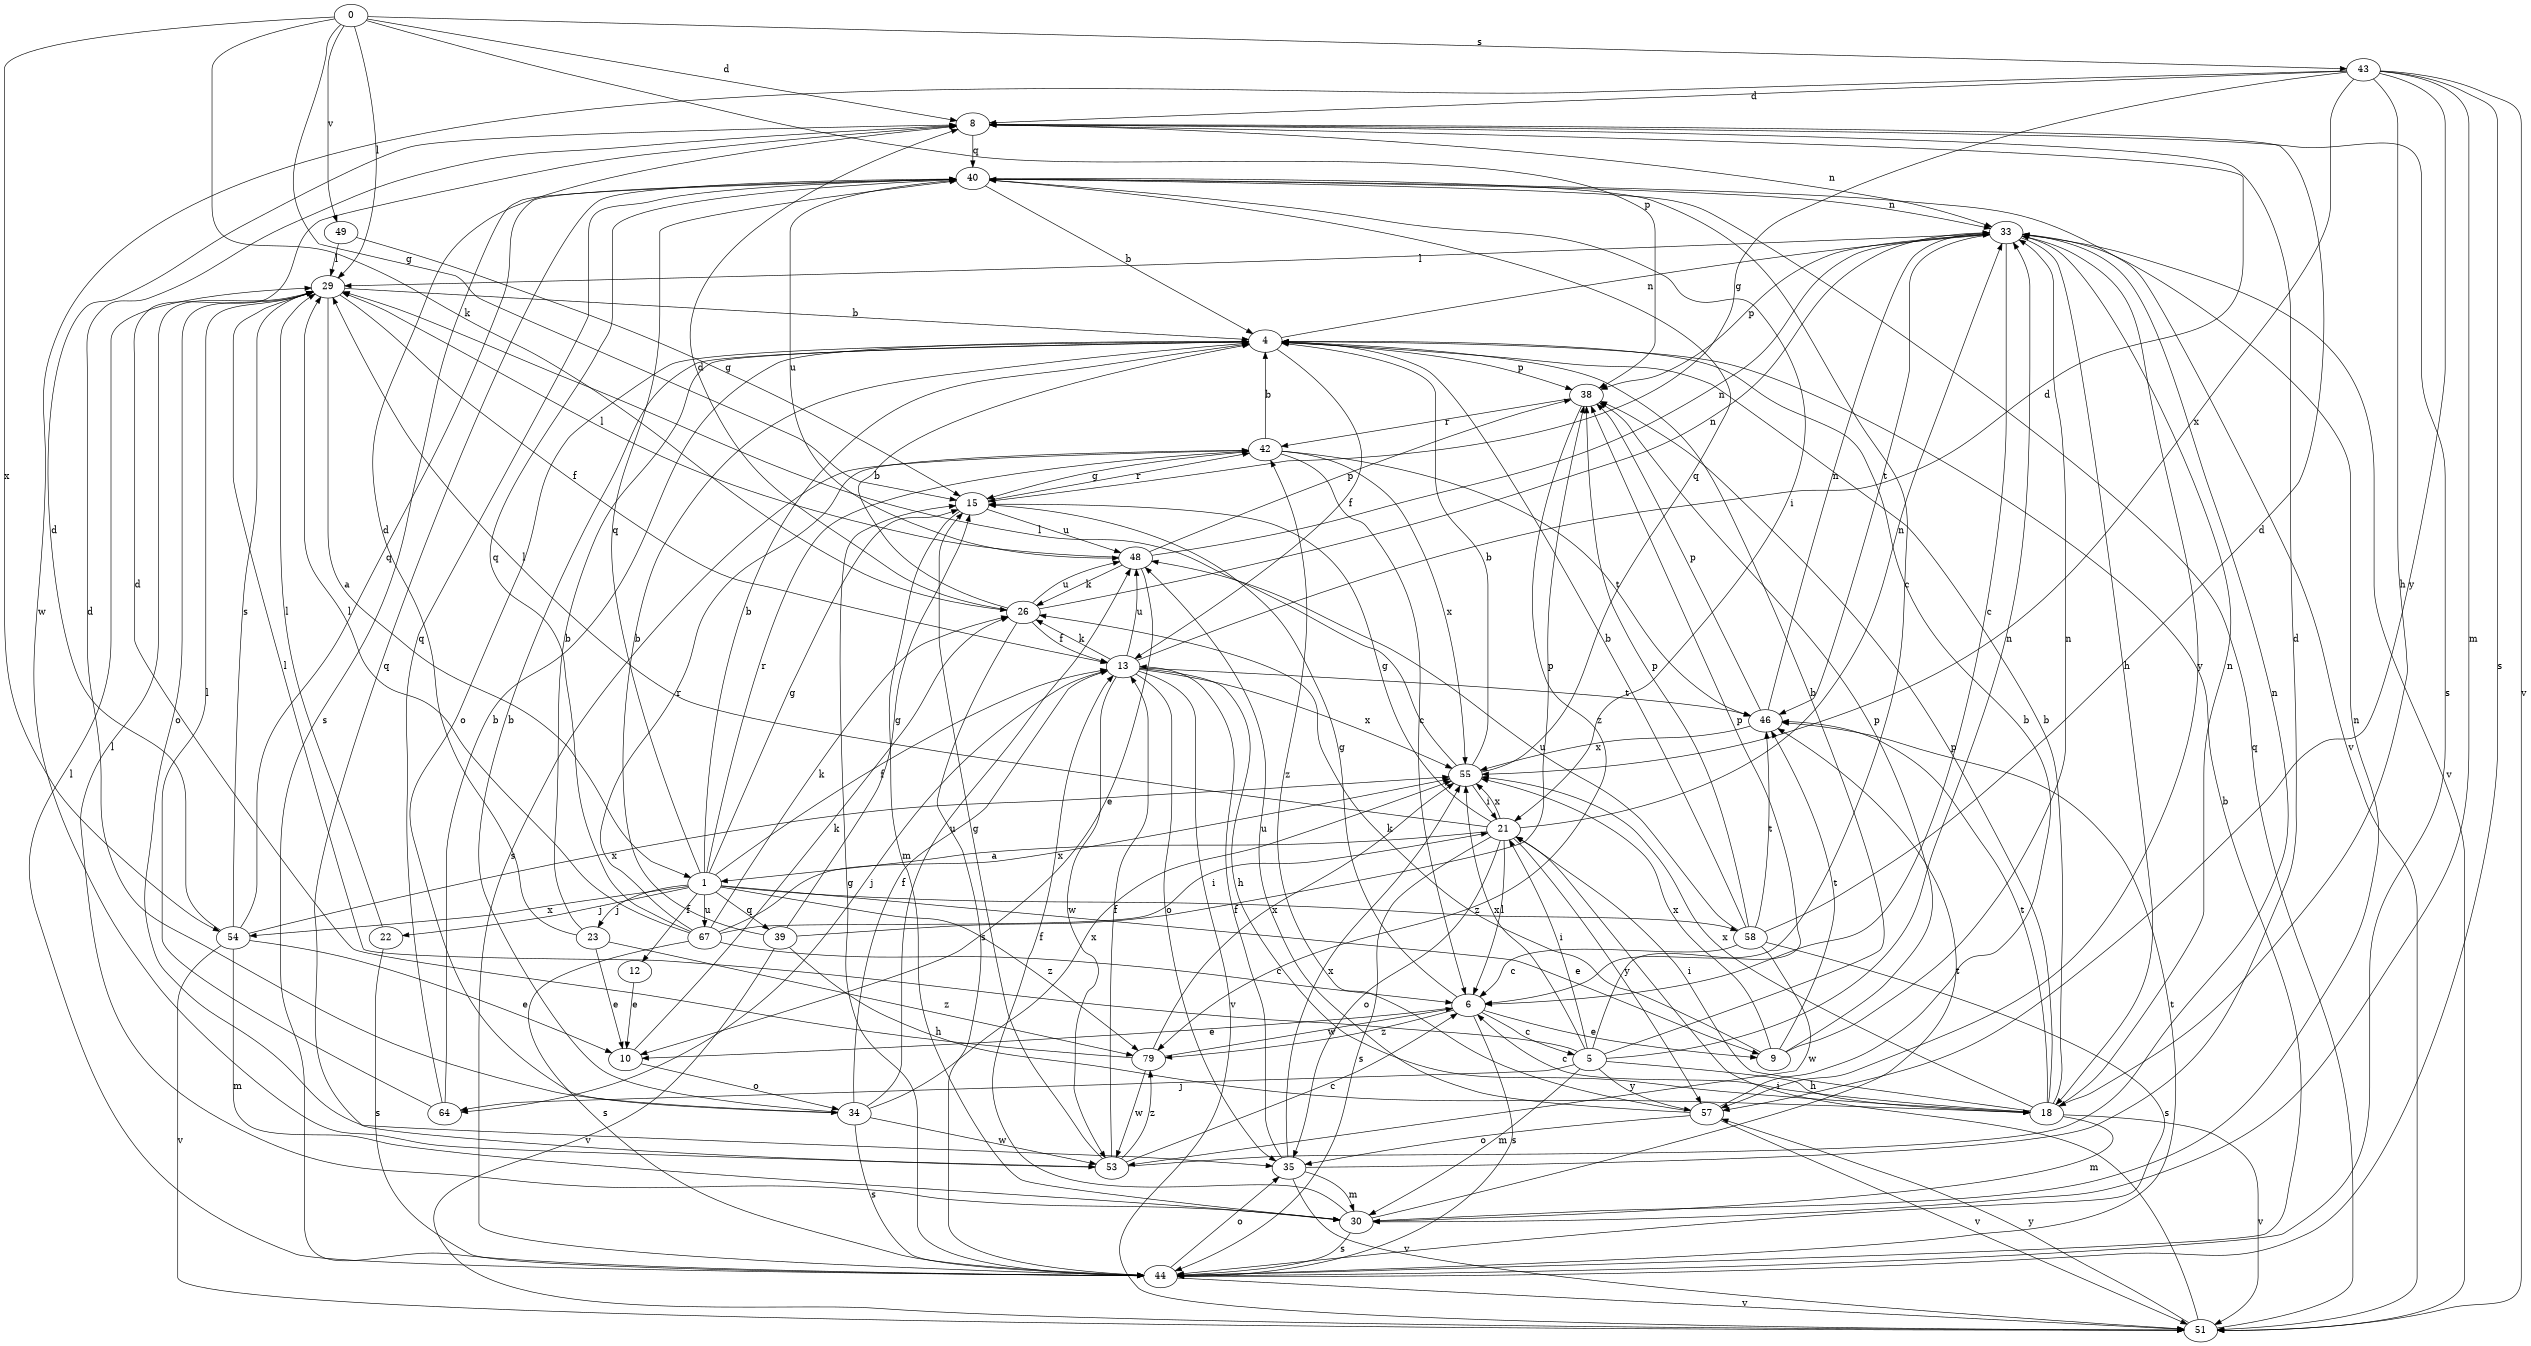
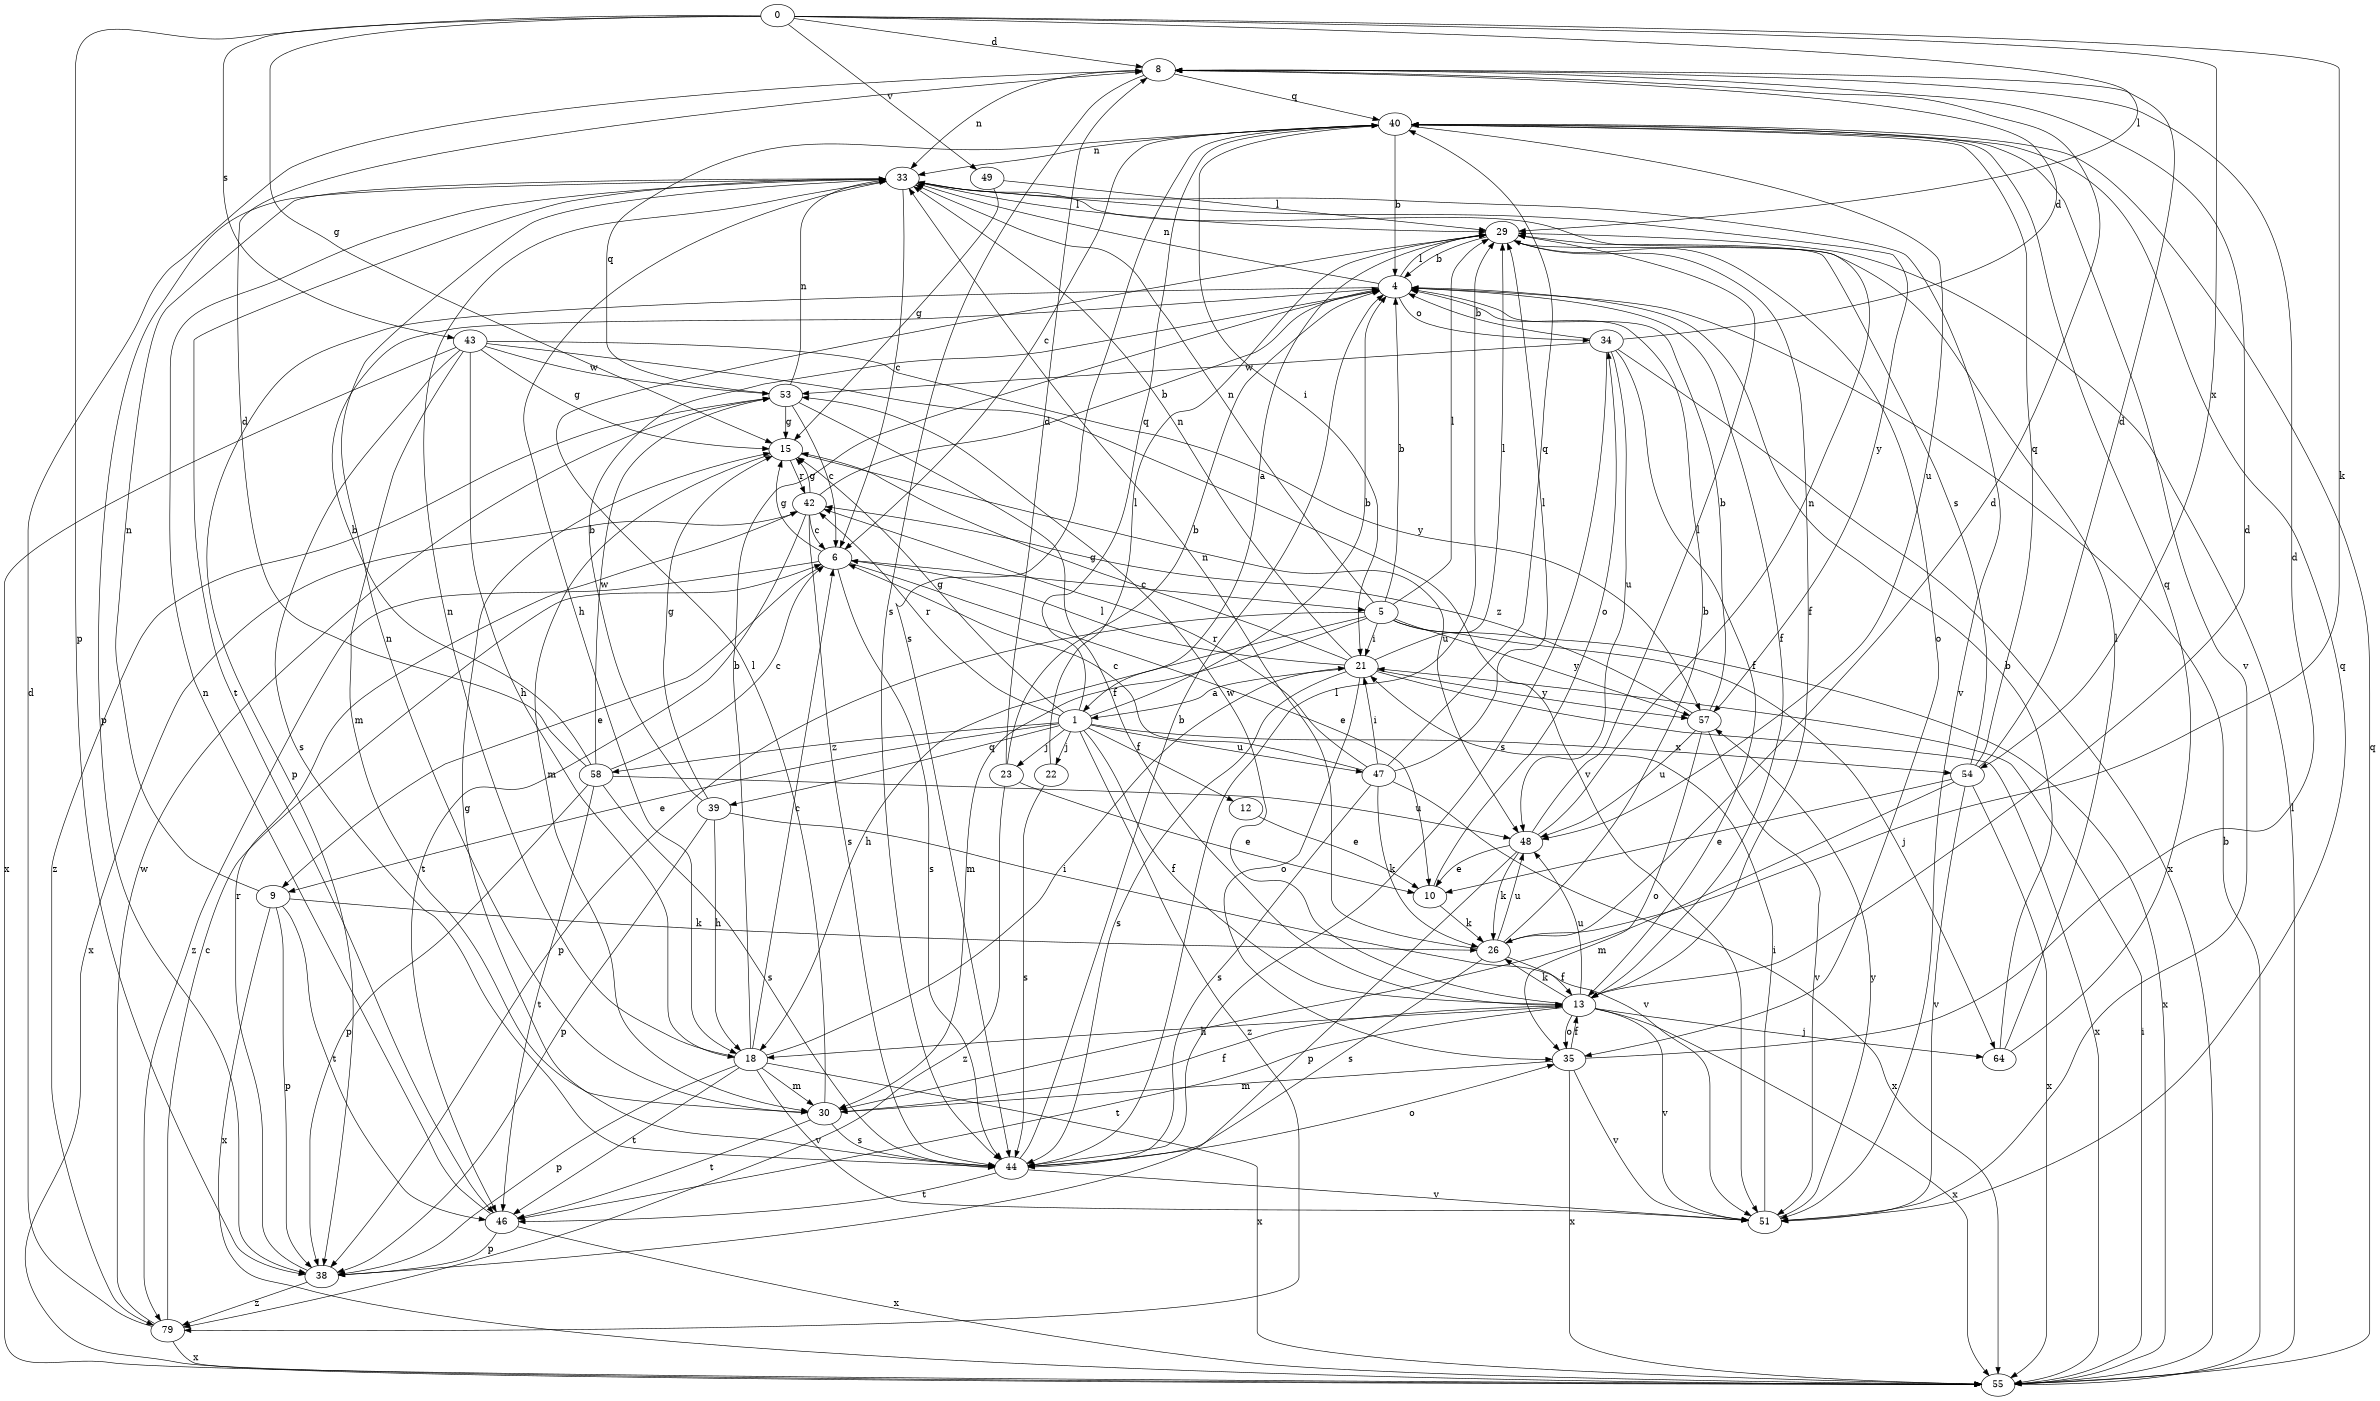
(1671, 97) -> none
none -> (1427, 251)
(705, 938) -> (1379, 775)
(1332, 1032) -> (208, 951)
